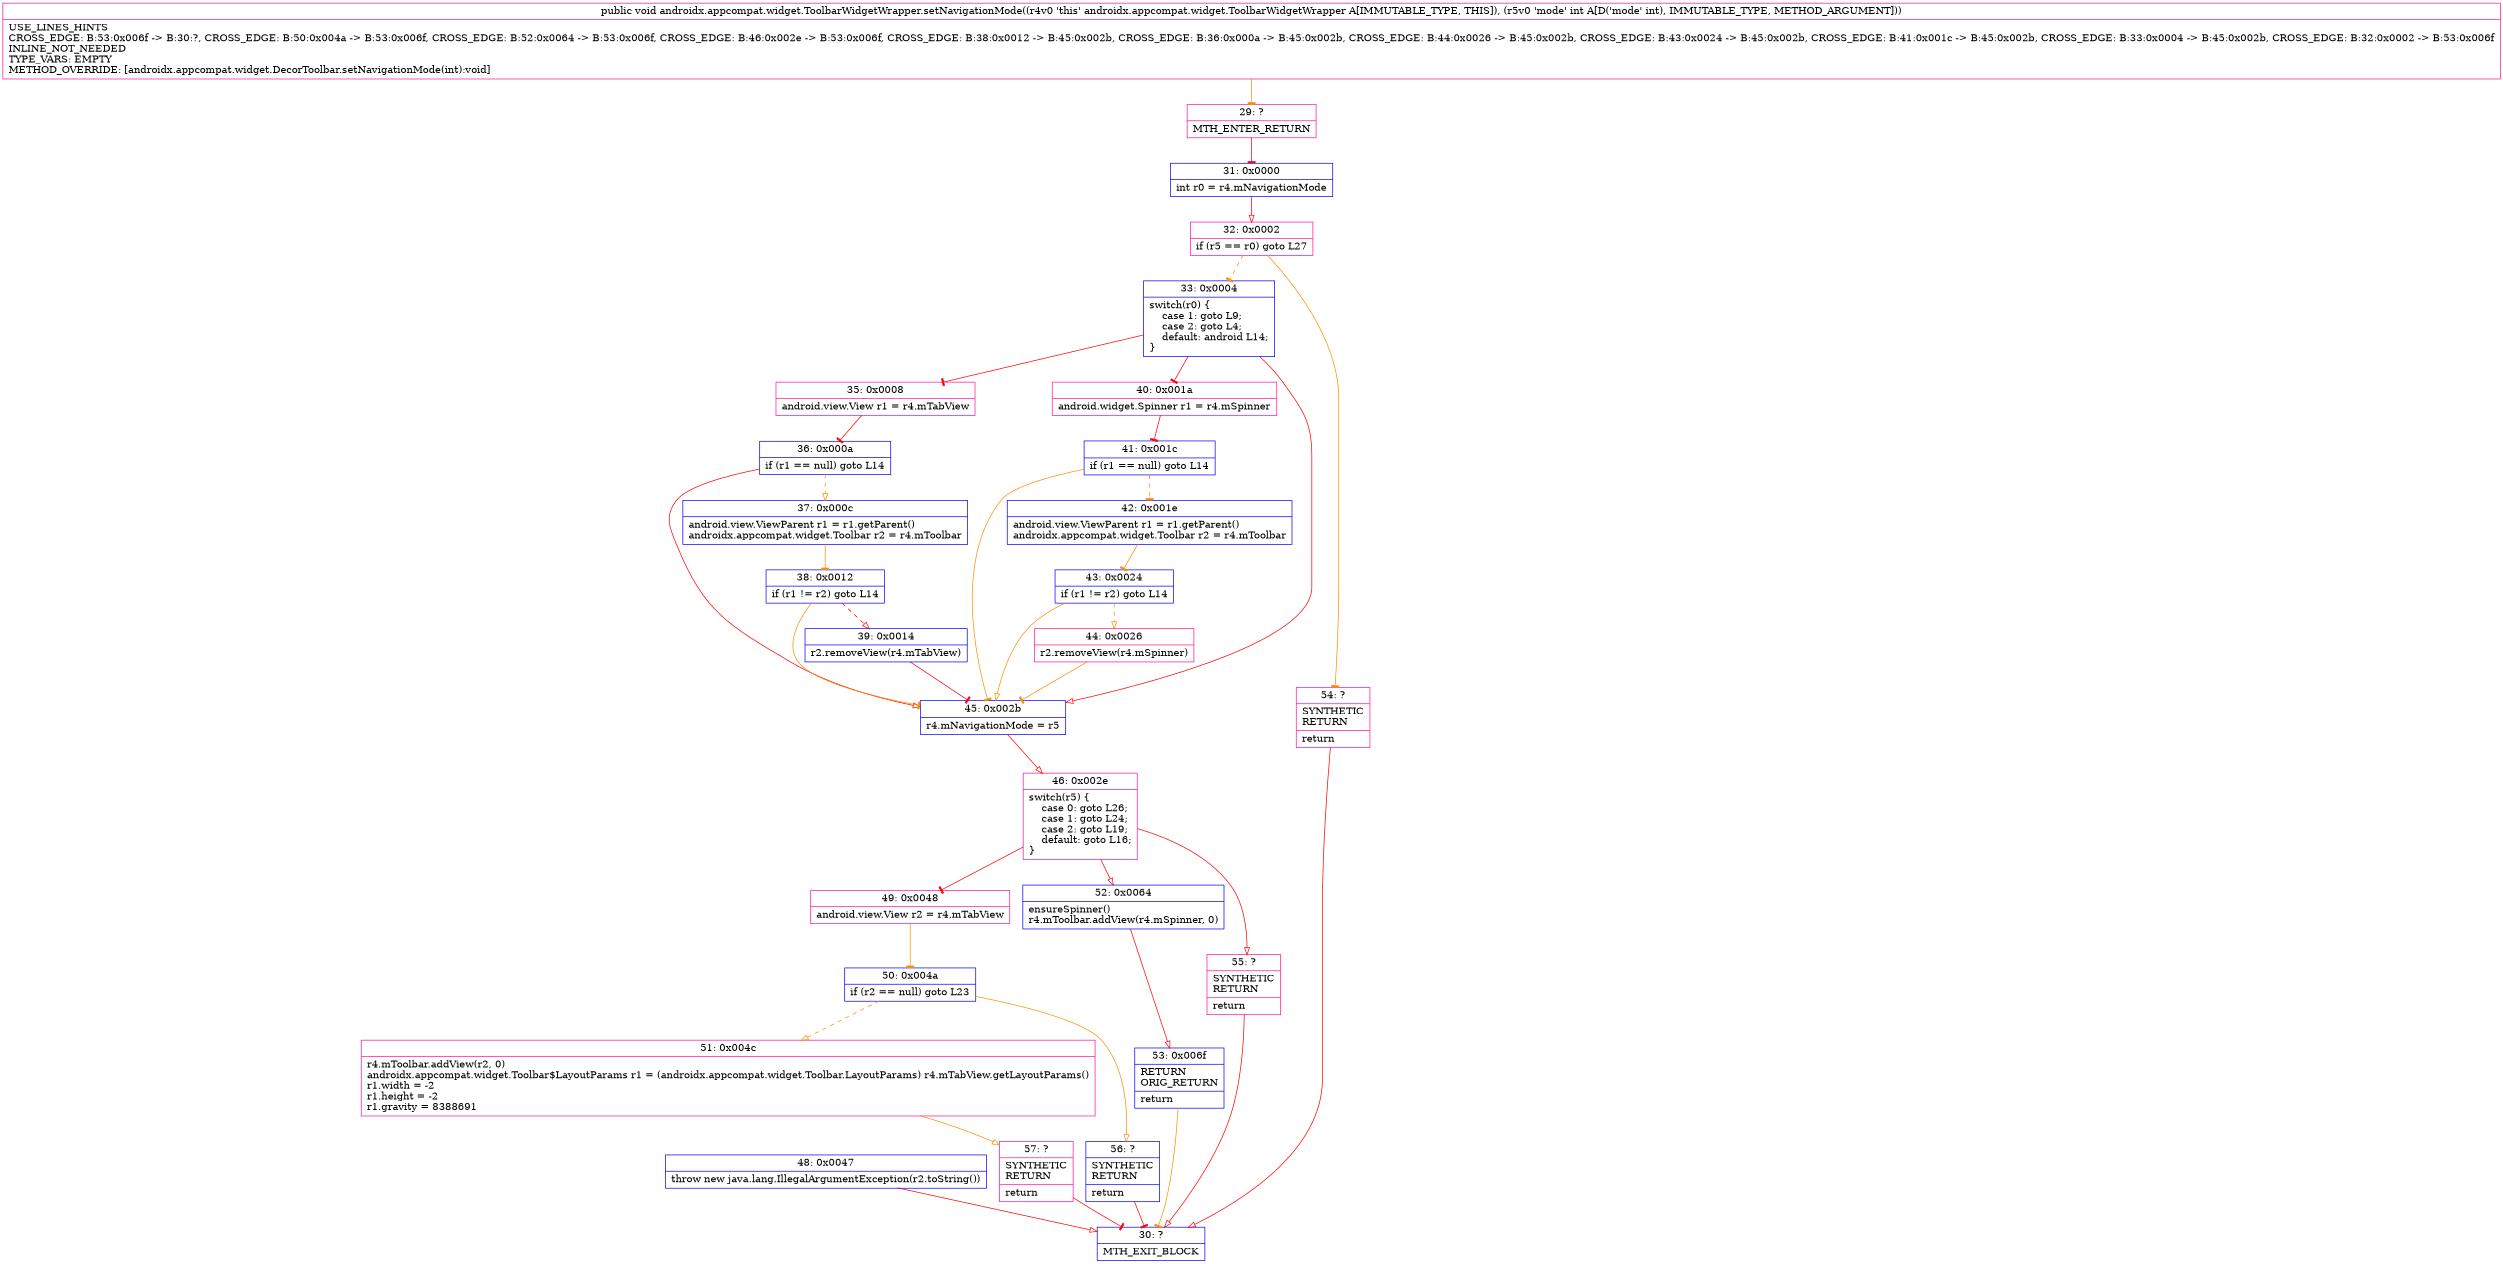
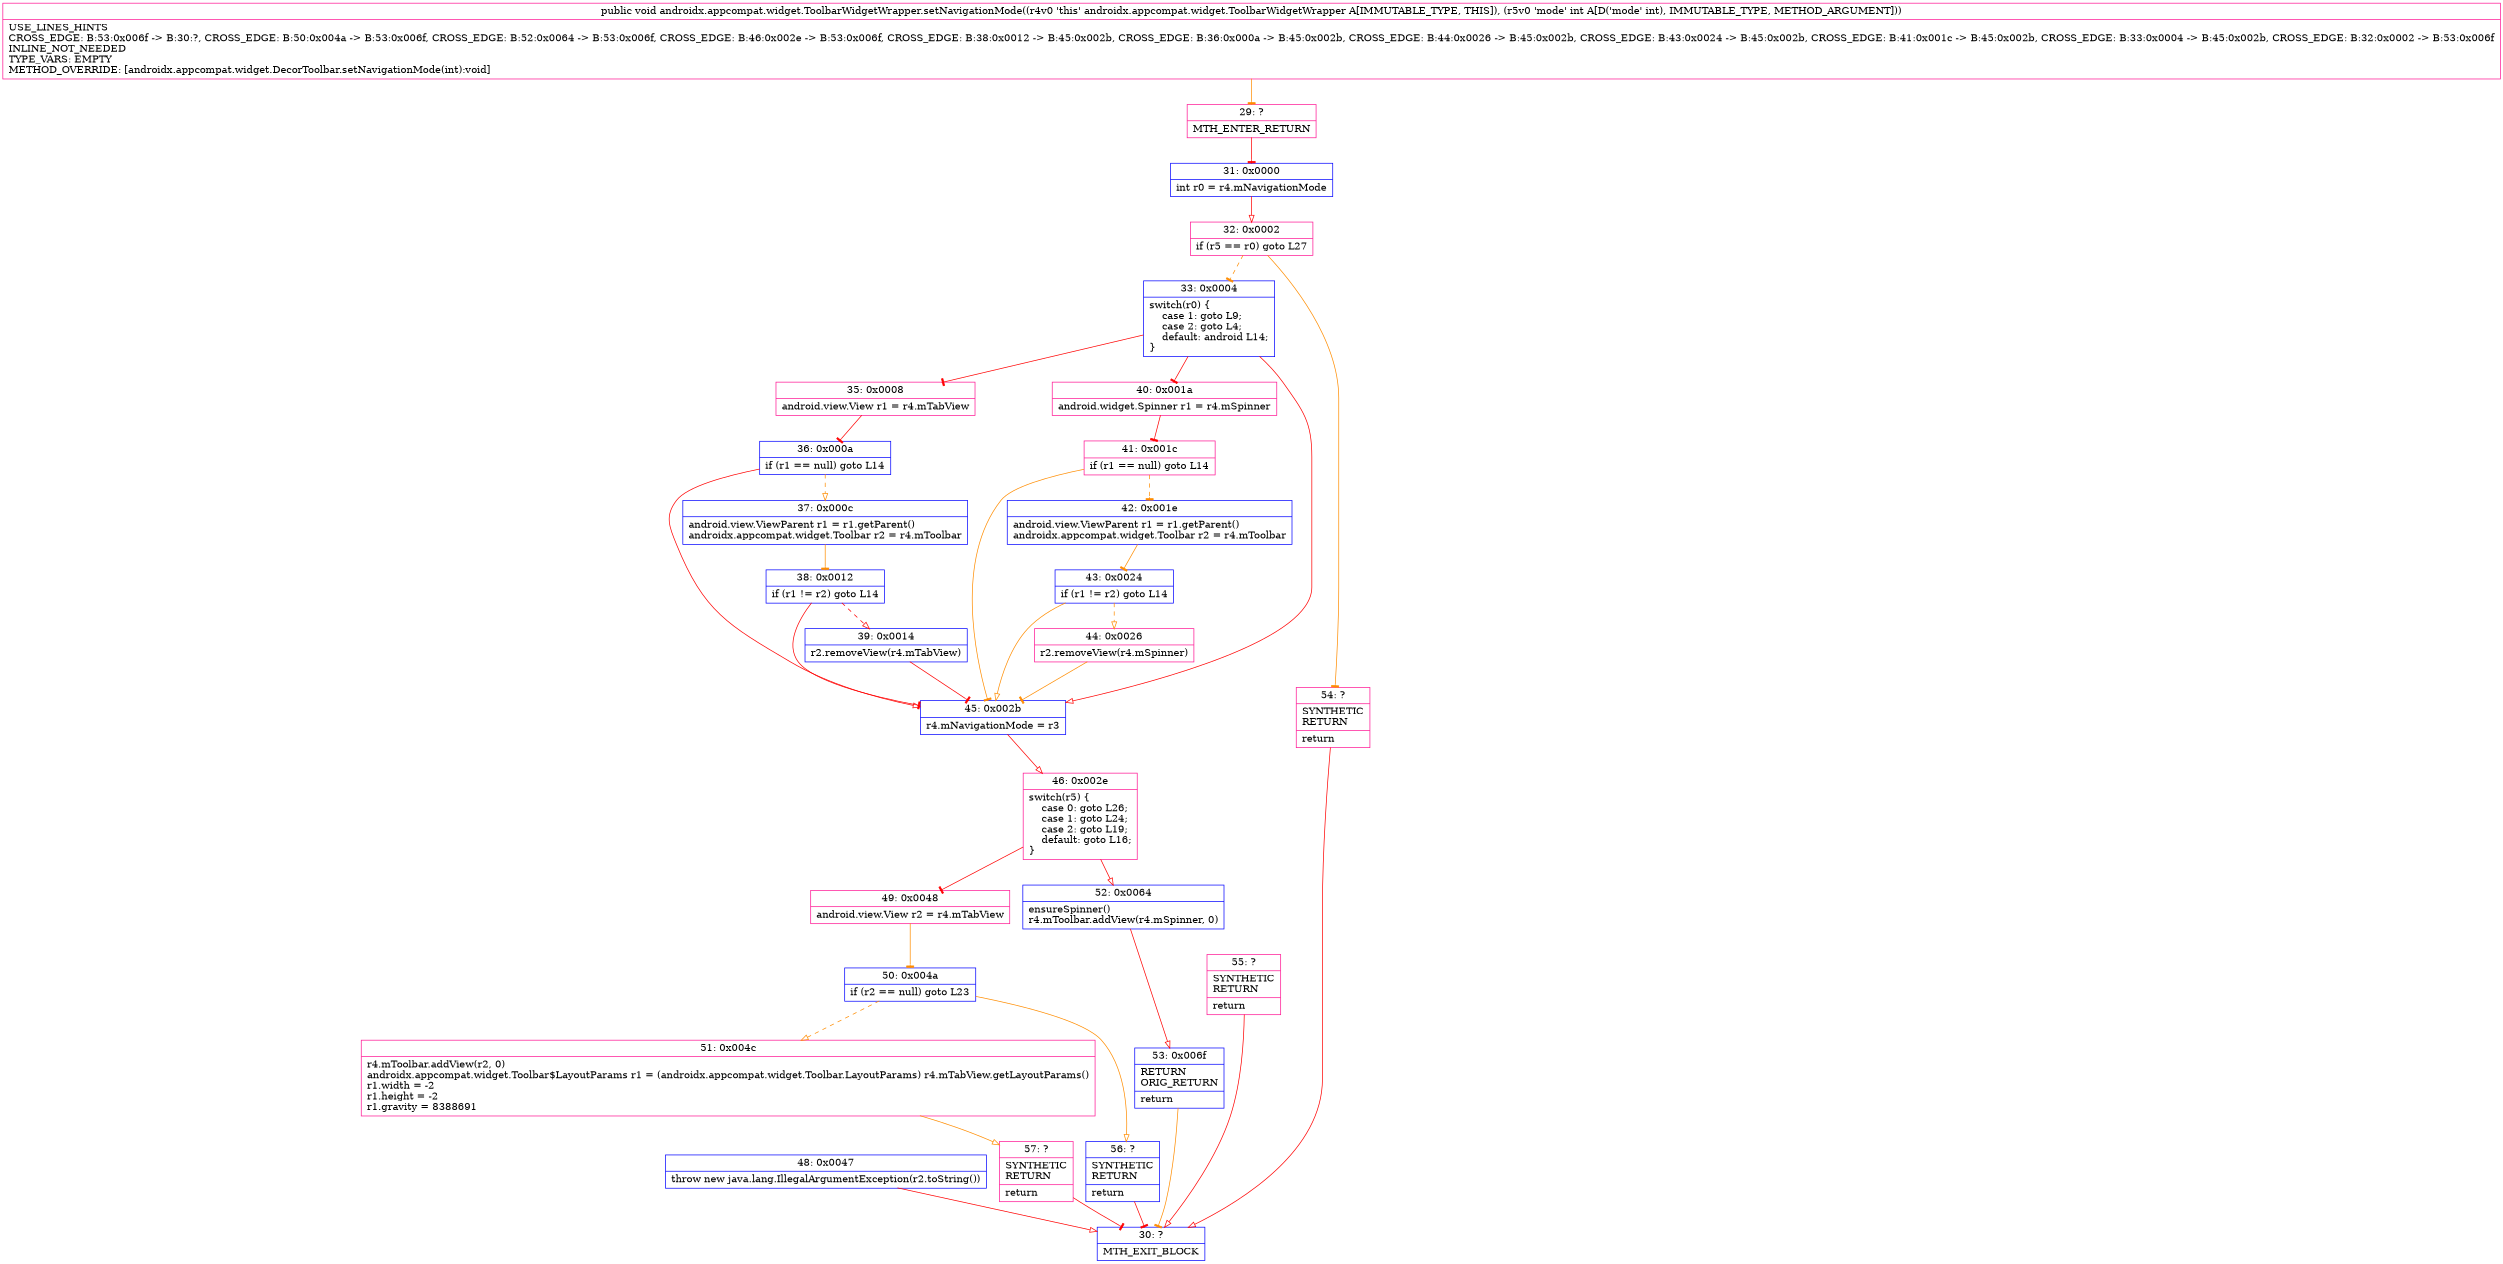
(1150, 458) -> (1150, 458)
(797, 660) -> (797, 660)
(993, 726) -> (993, 726)
(1215, 869) -> none
